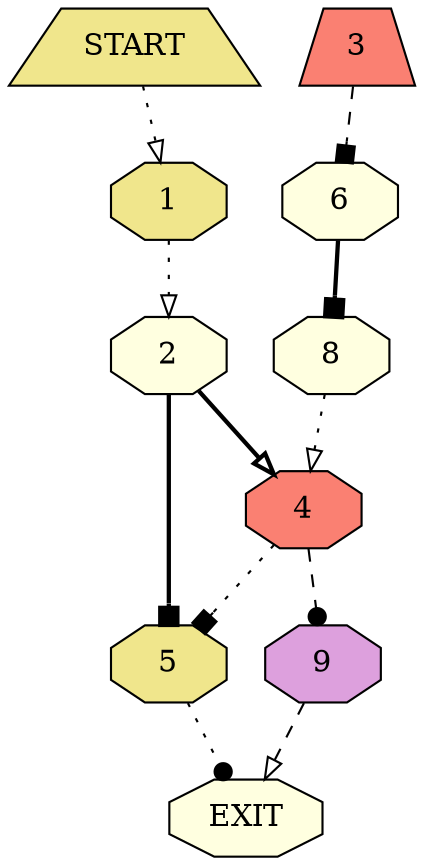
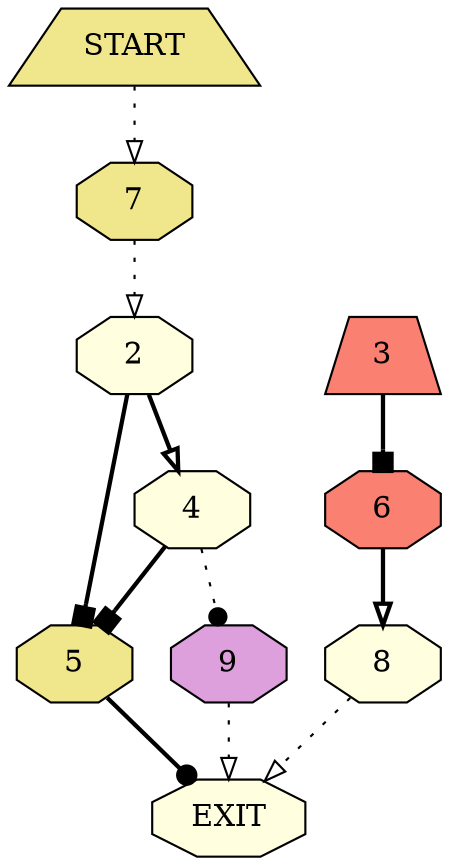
(350, 114) -> (383, 422)
(169, 201) -> (135, 201)
(340, 201) -> (383, 510)
(336, 268) -> (383, 576)
(320, 422) -> (315, 732)
(304, 510) -> (192, 510)
(312, 578) -> (209, 578)
(243, 579) -> (140, 578)
(289, 731) -> (229, 731)
(204, 734) -> (144, 733)
